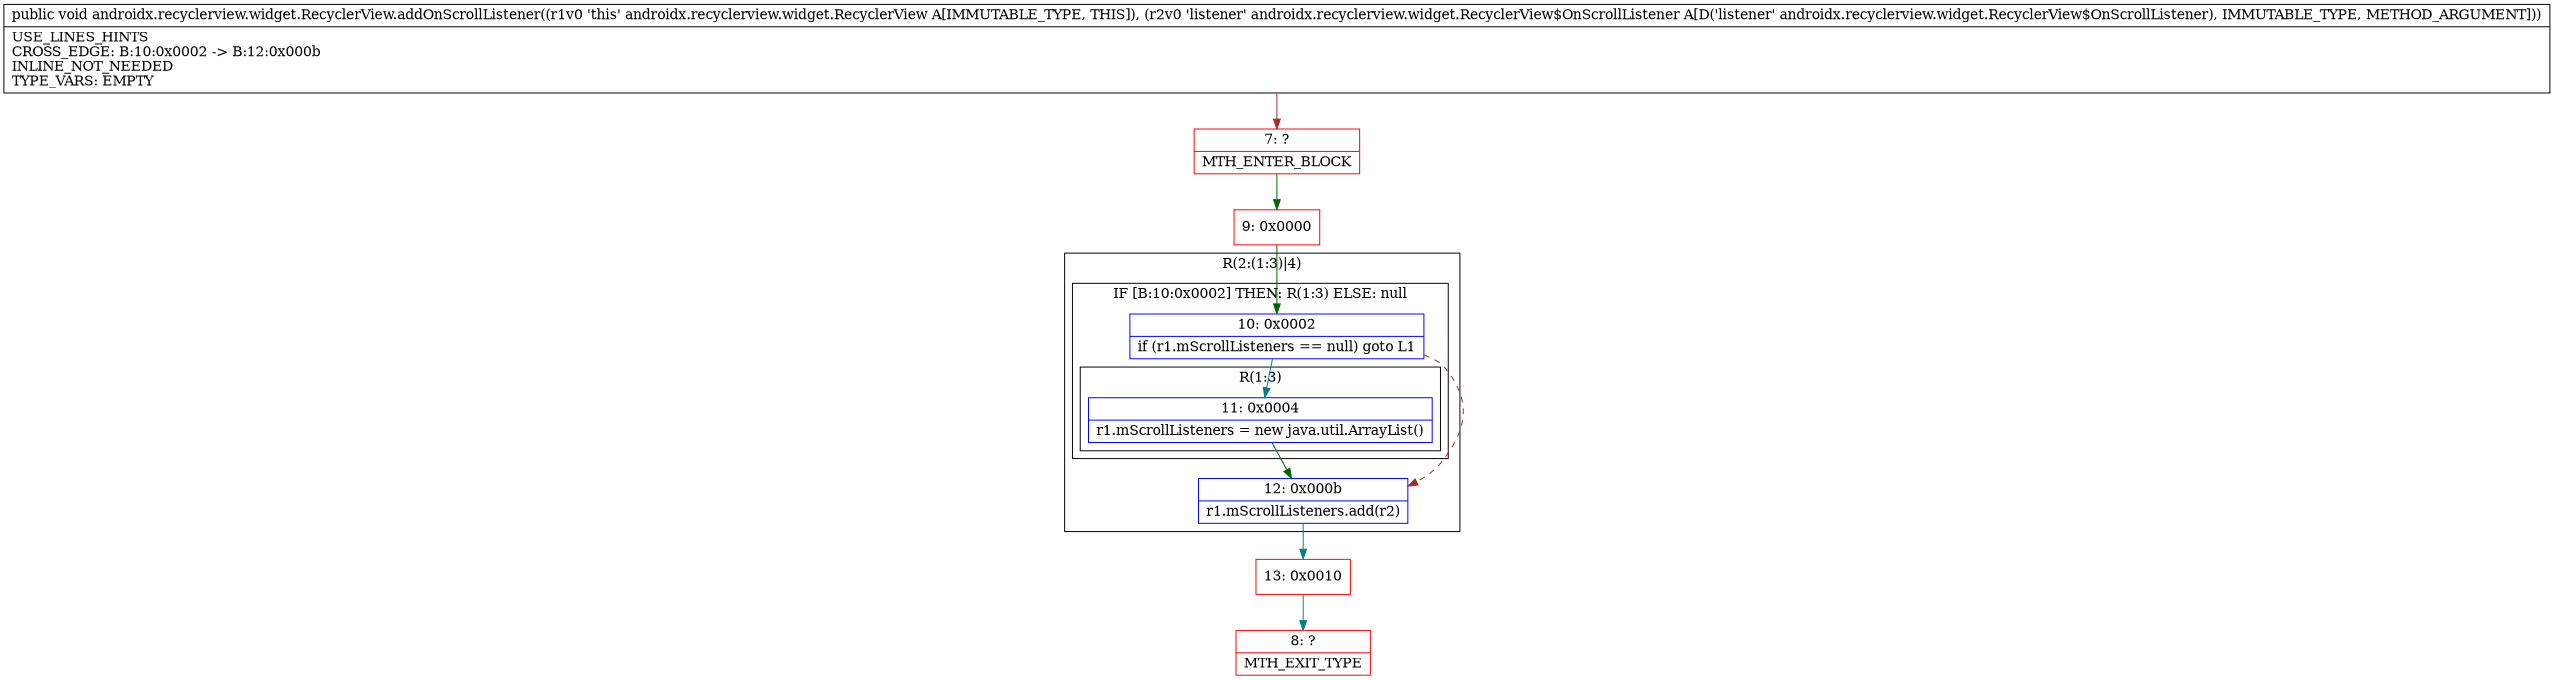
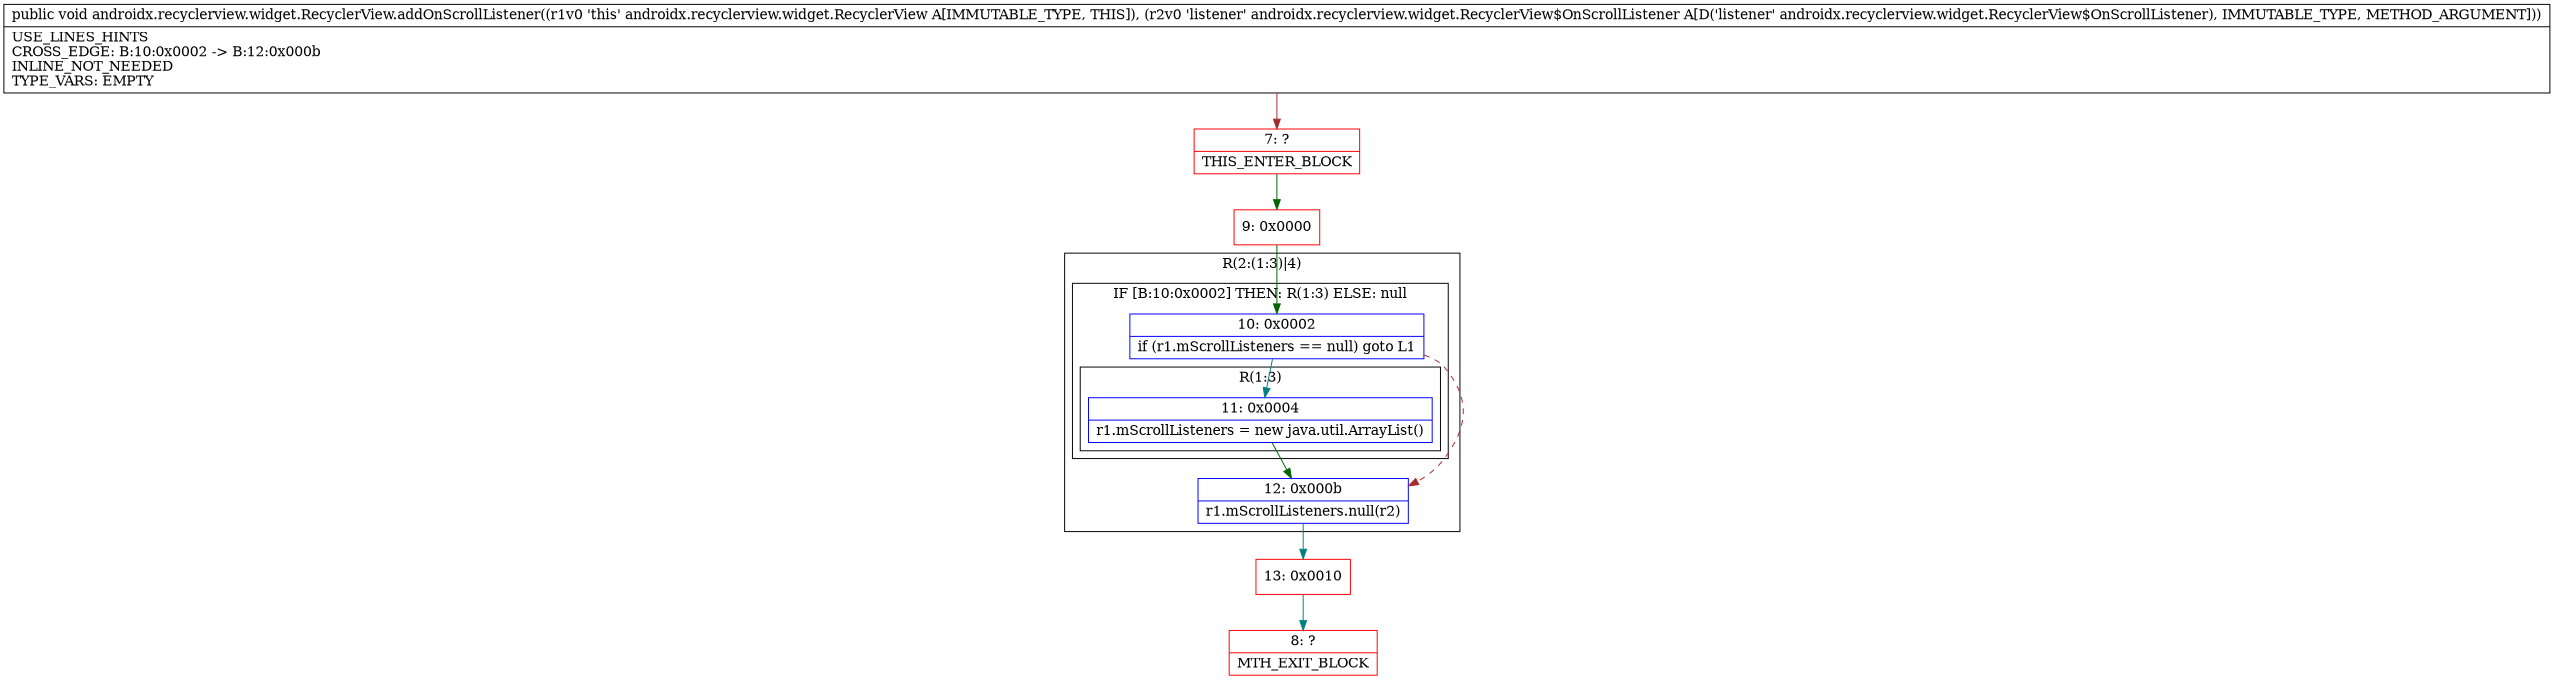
(1277, 162) -> (1277, 162)
(1303, 512) -> (1303, 512)
(1303, 664) -> (1303, 664)
